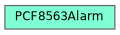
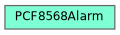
(60, 17) -> (60, 17)
